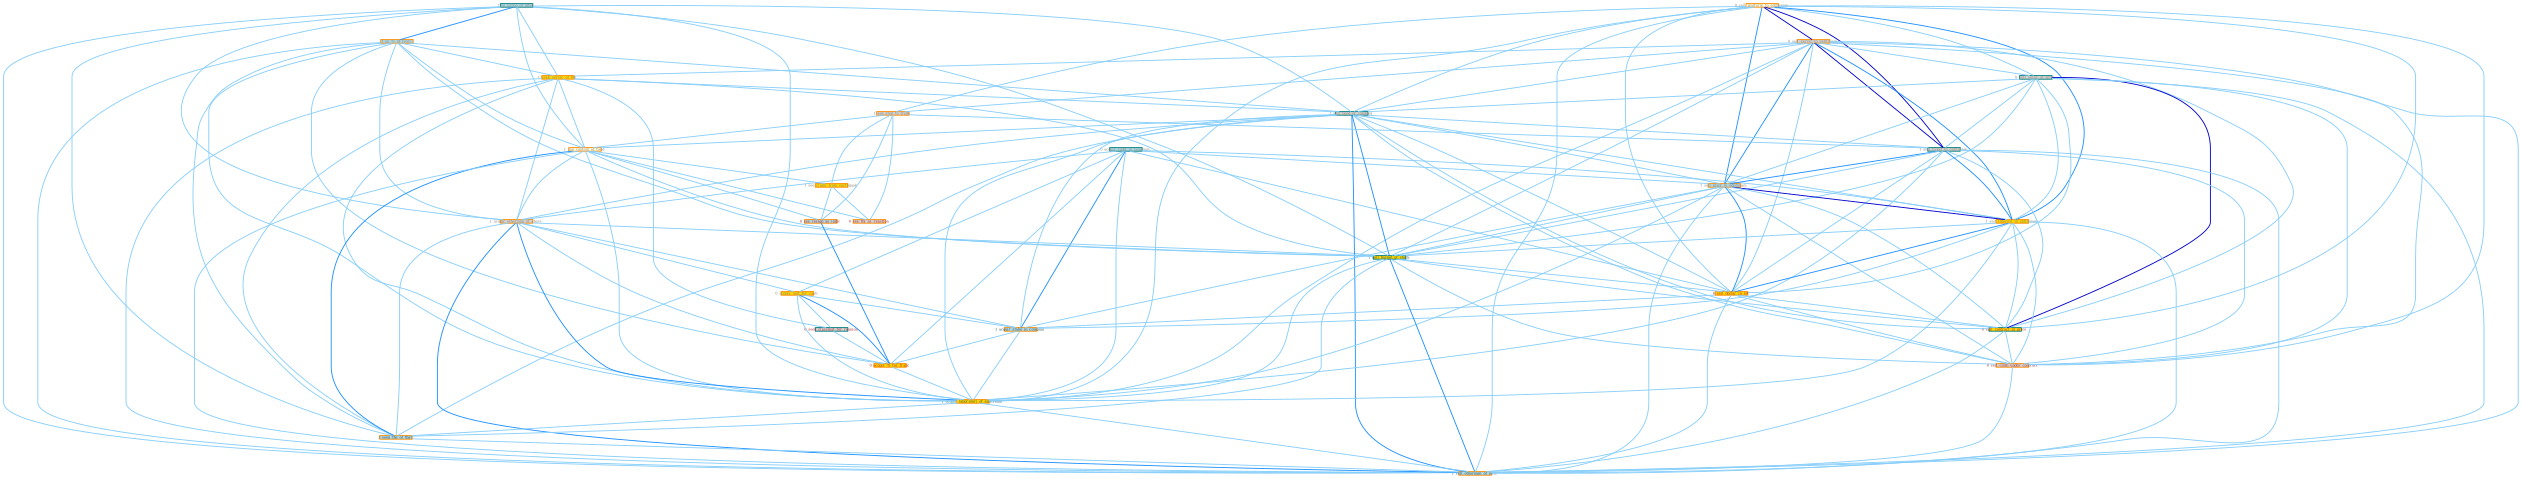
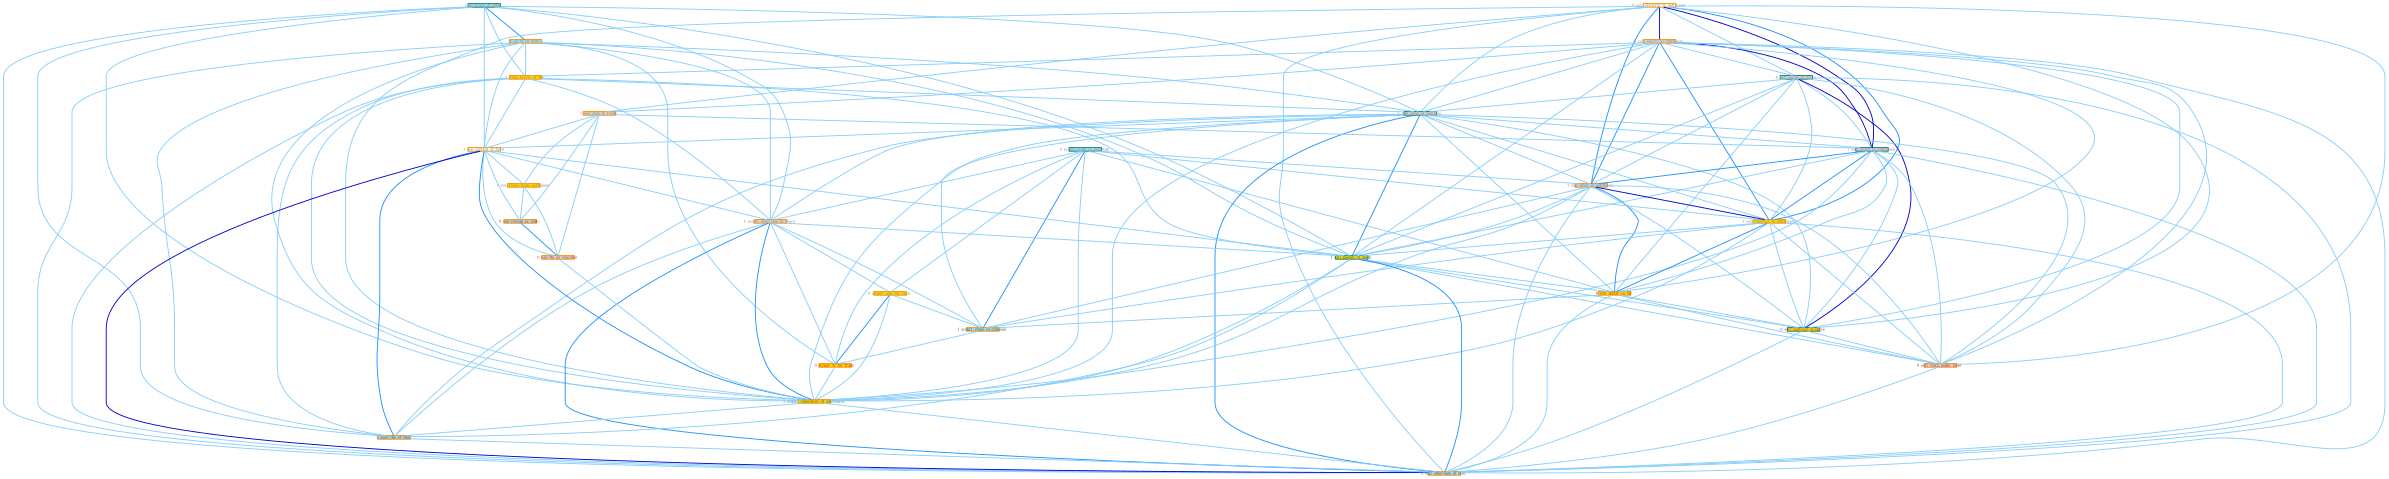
(1626, 116) -> none
(852, 286) -> (539, 239)
(832, 329) -> none
(997, 365) -> (674, 349)
(2012, 365) -> (1940, 365)
(674, 374) -> (592, 313)
(332, 436) -> (150, 422)
